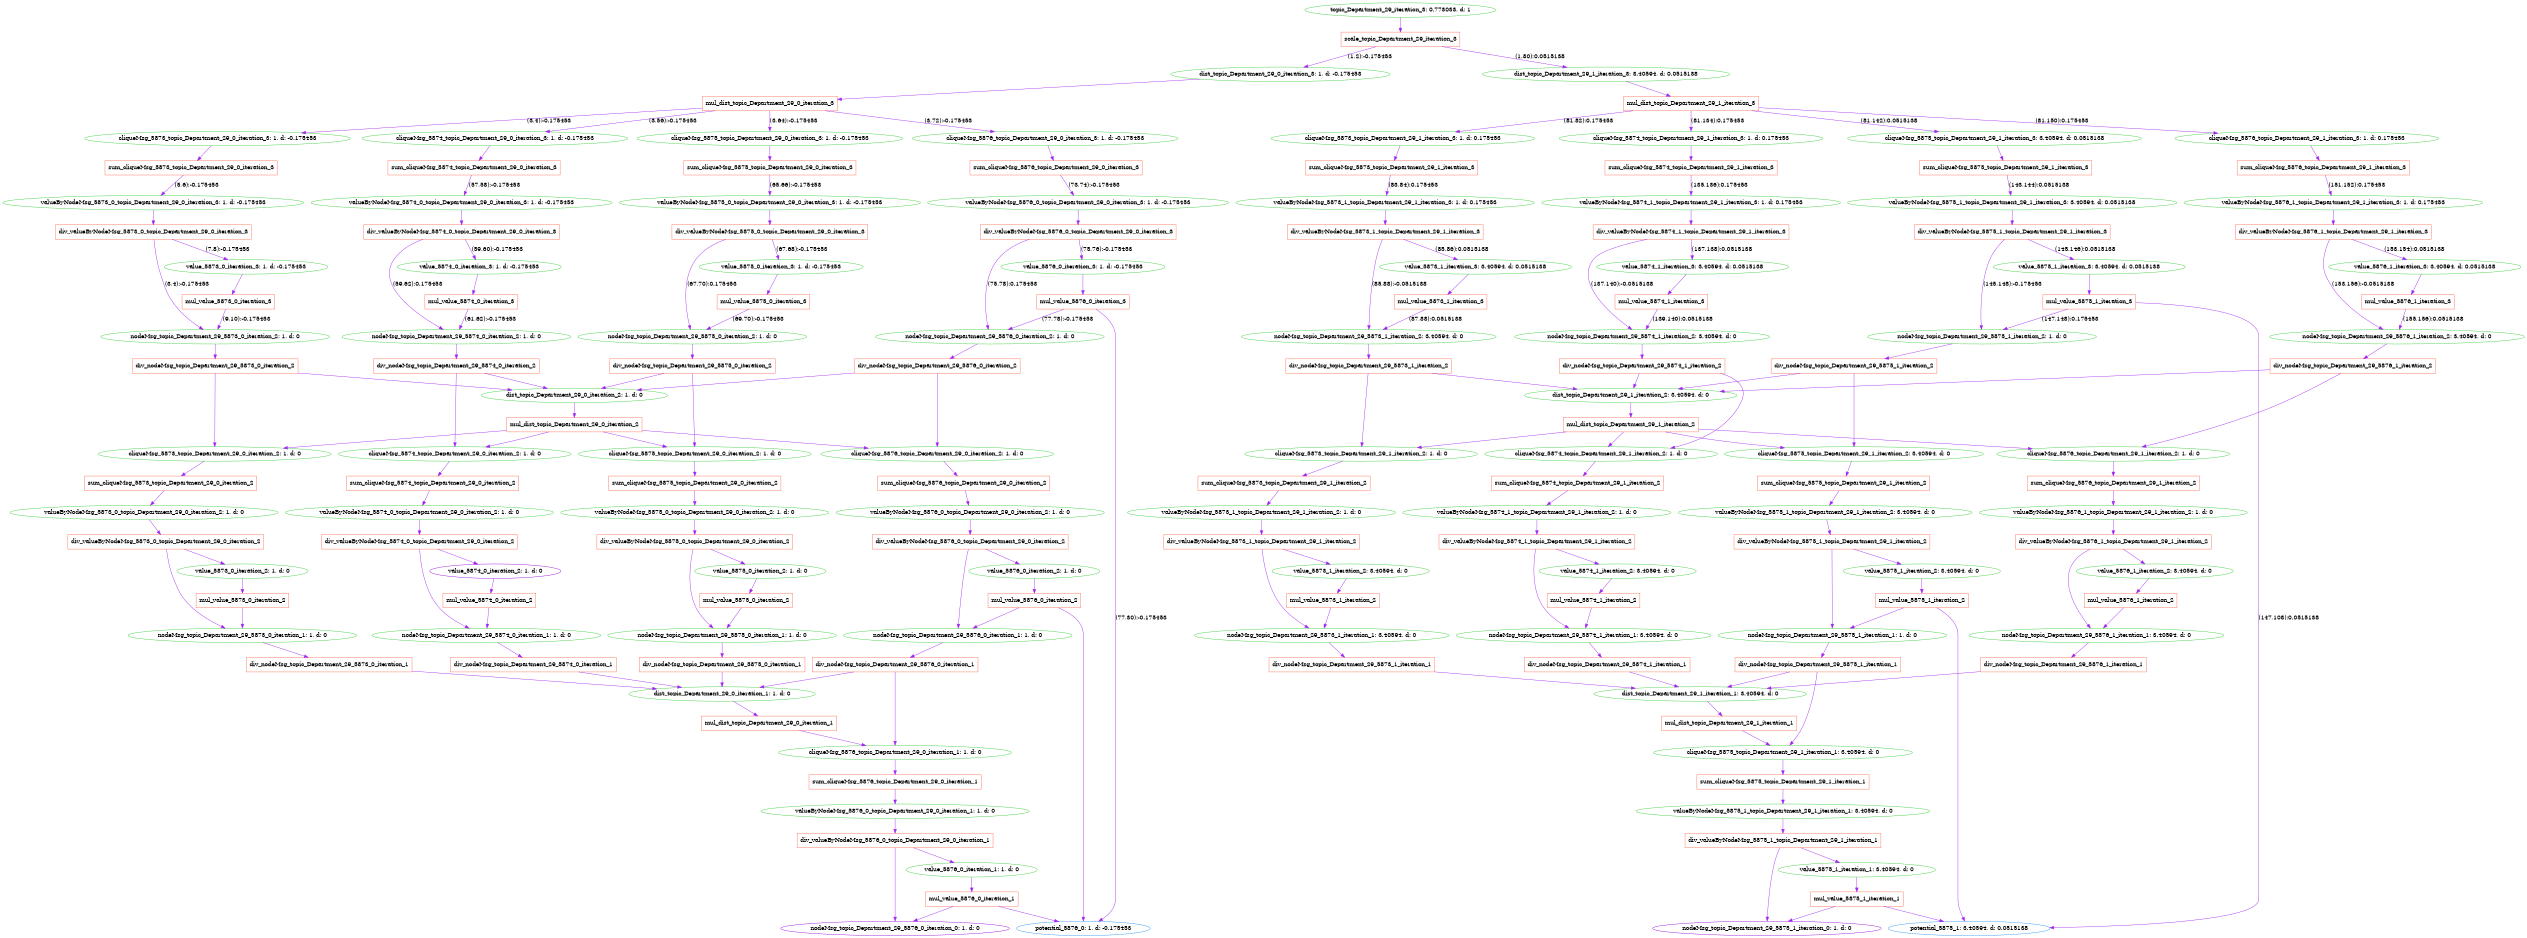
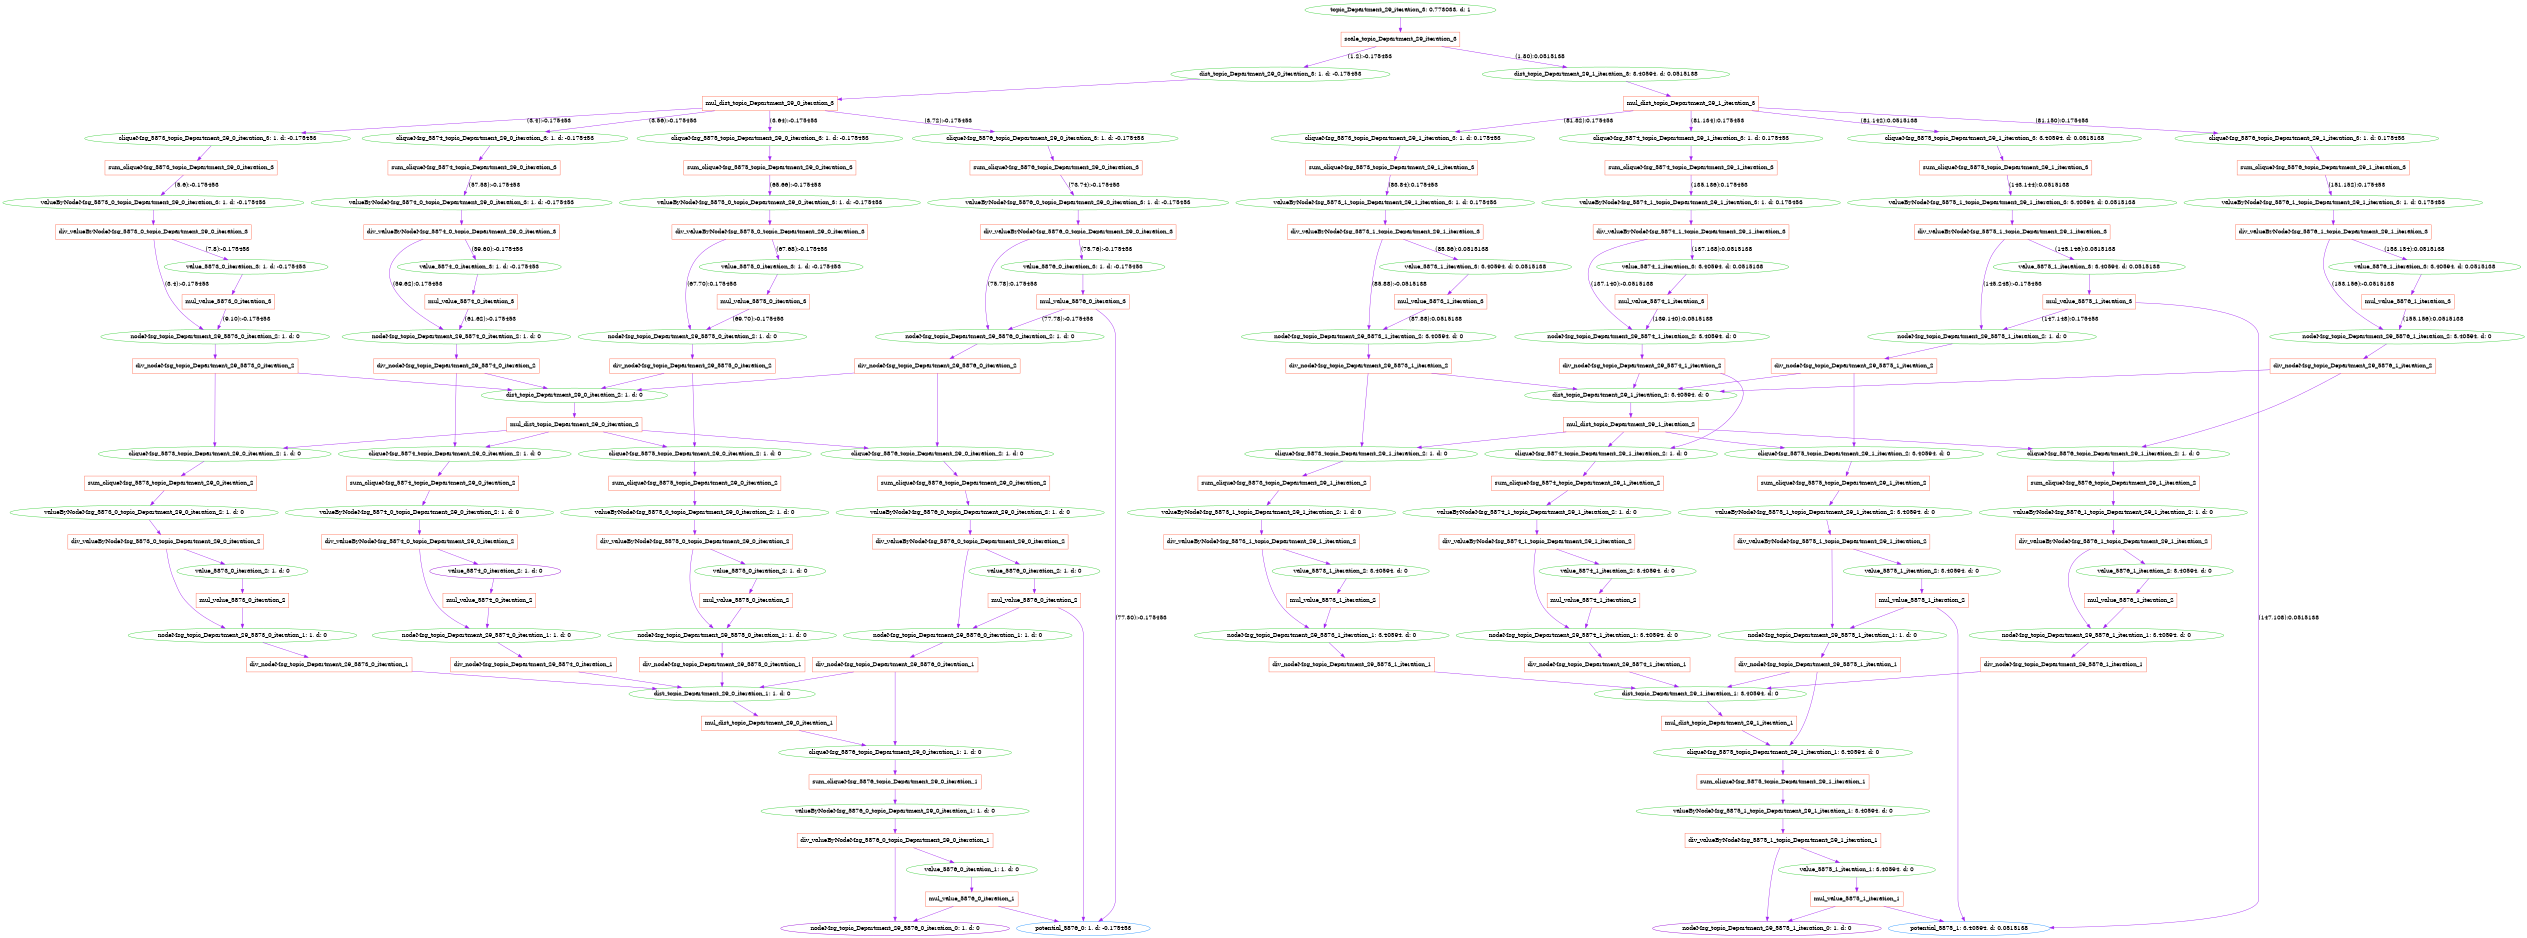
(2013, 284) -> (2013, 284)
